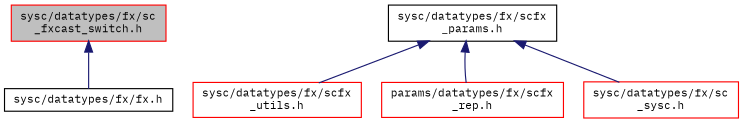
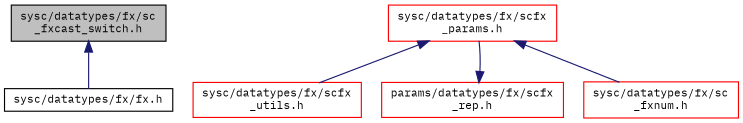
(89, 23) -> (89, 23)
(473, 23) -> (473, 23)
(465, 68) -> (480, 56)
(661, 100) -> (661, 100)
